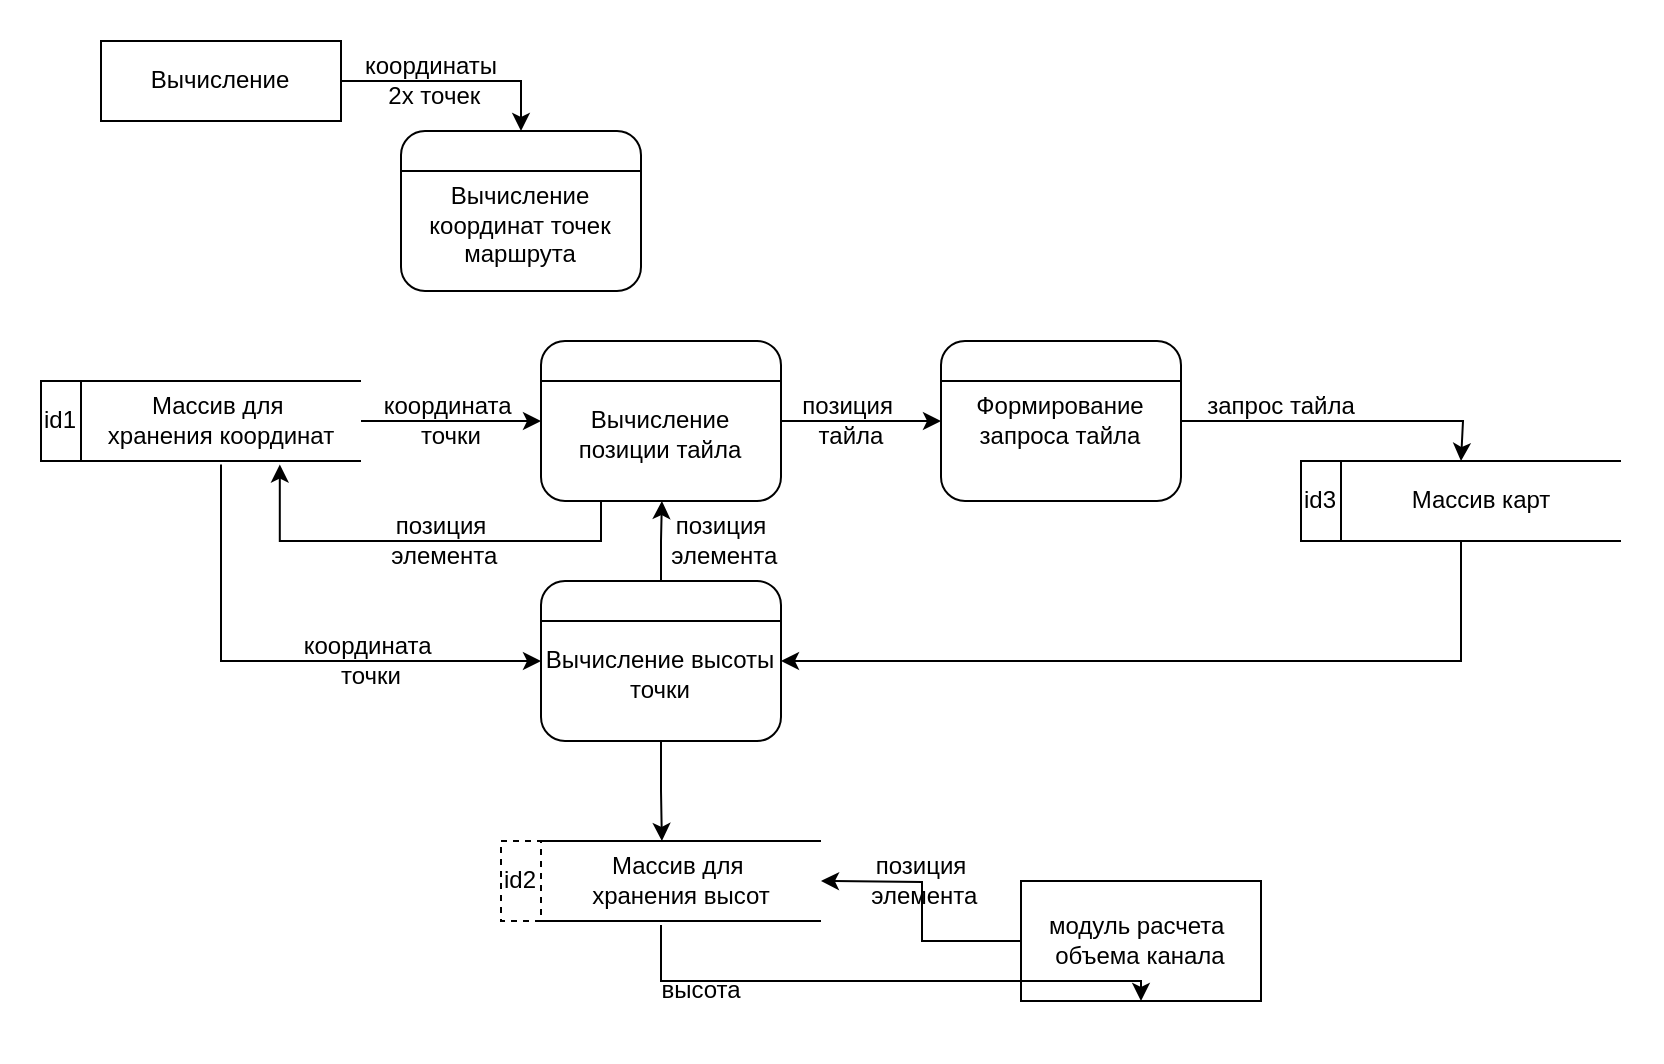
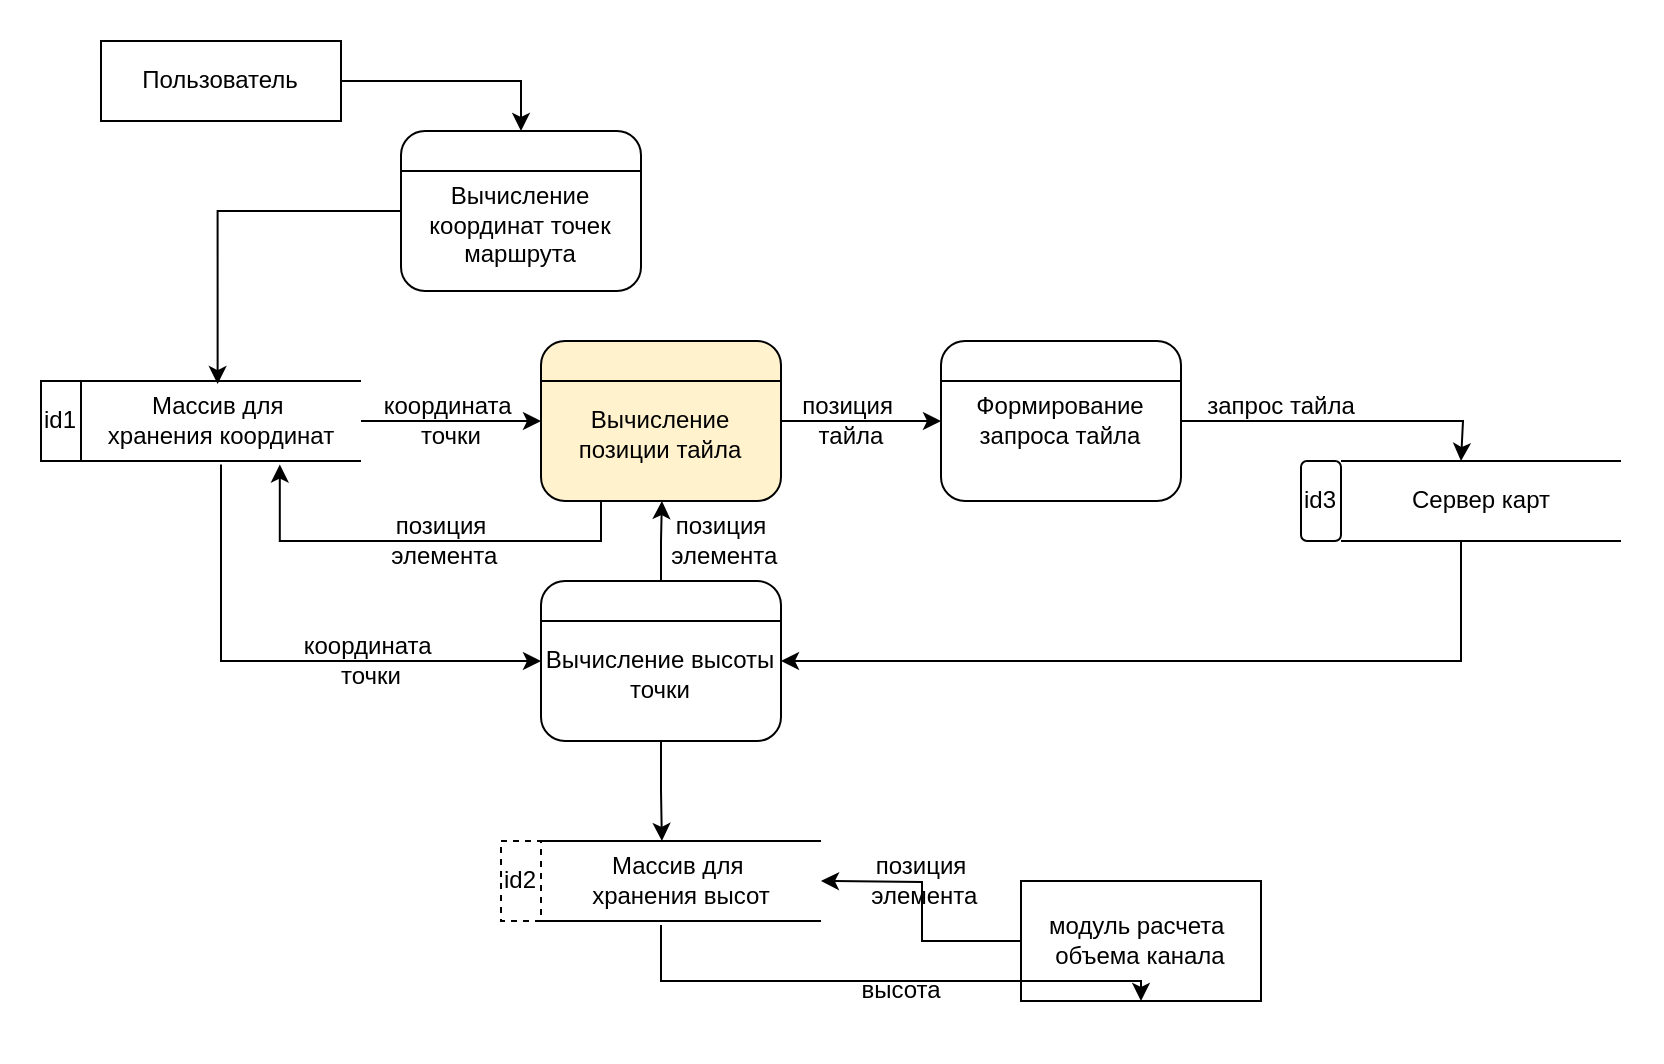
(221, 81) -> (221, 81)
(431, 81) -> none
none -> (230, 211)
(661, 421) -> (661, 421)
(1321, 501) -> (1321, 501)
(1482, 501) -> (1482, 501)
(701, 991) -> (901, 991)
